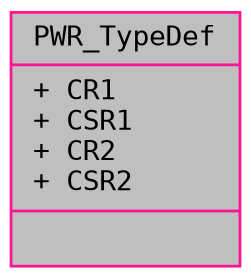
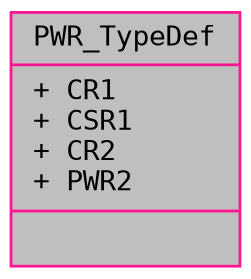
(84, 182) -> (84, 182)
